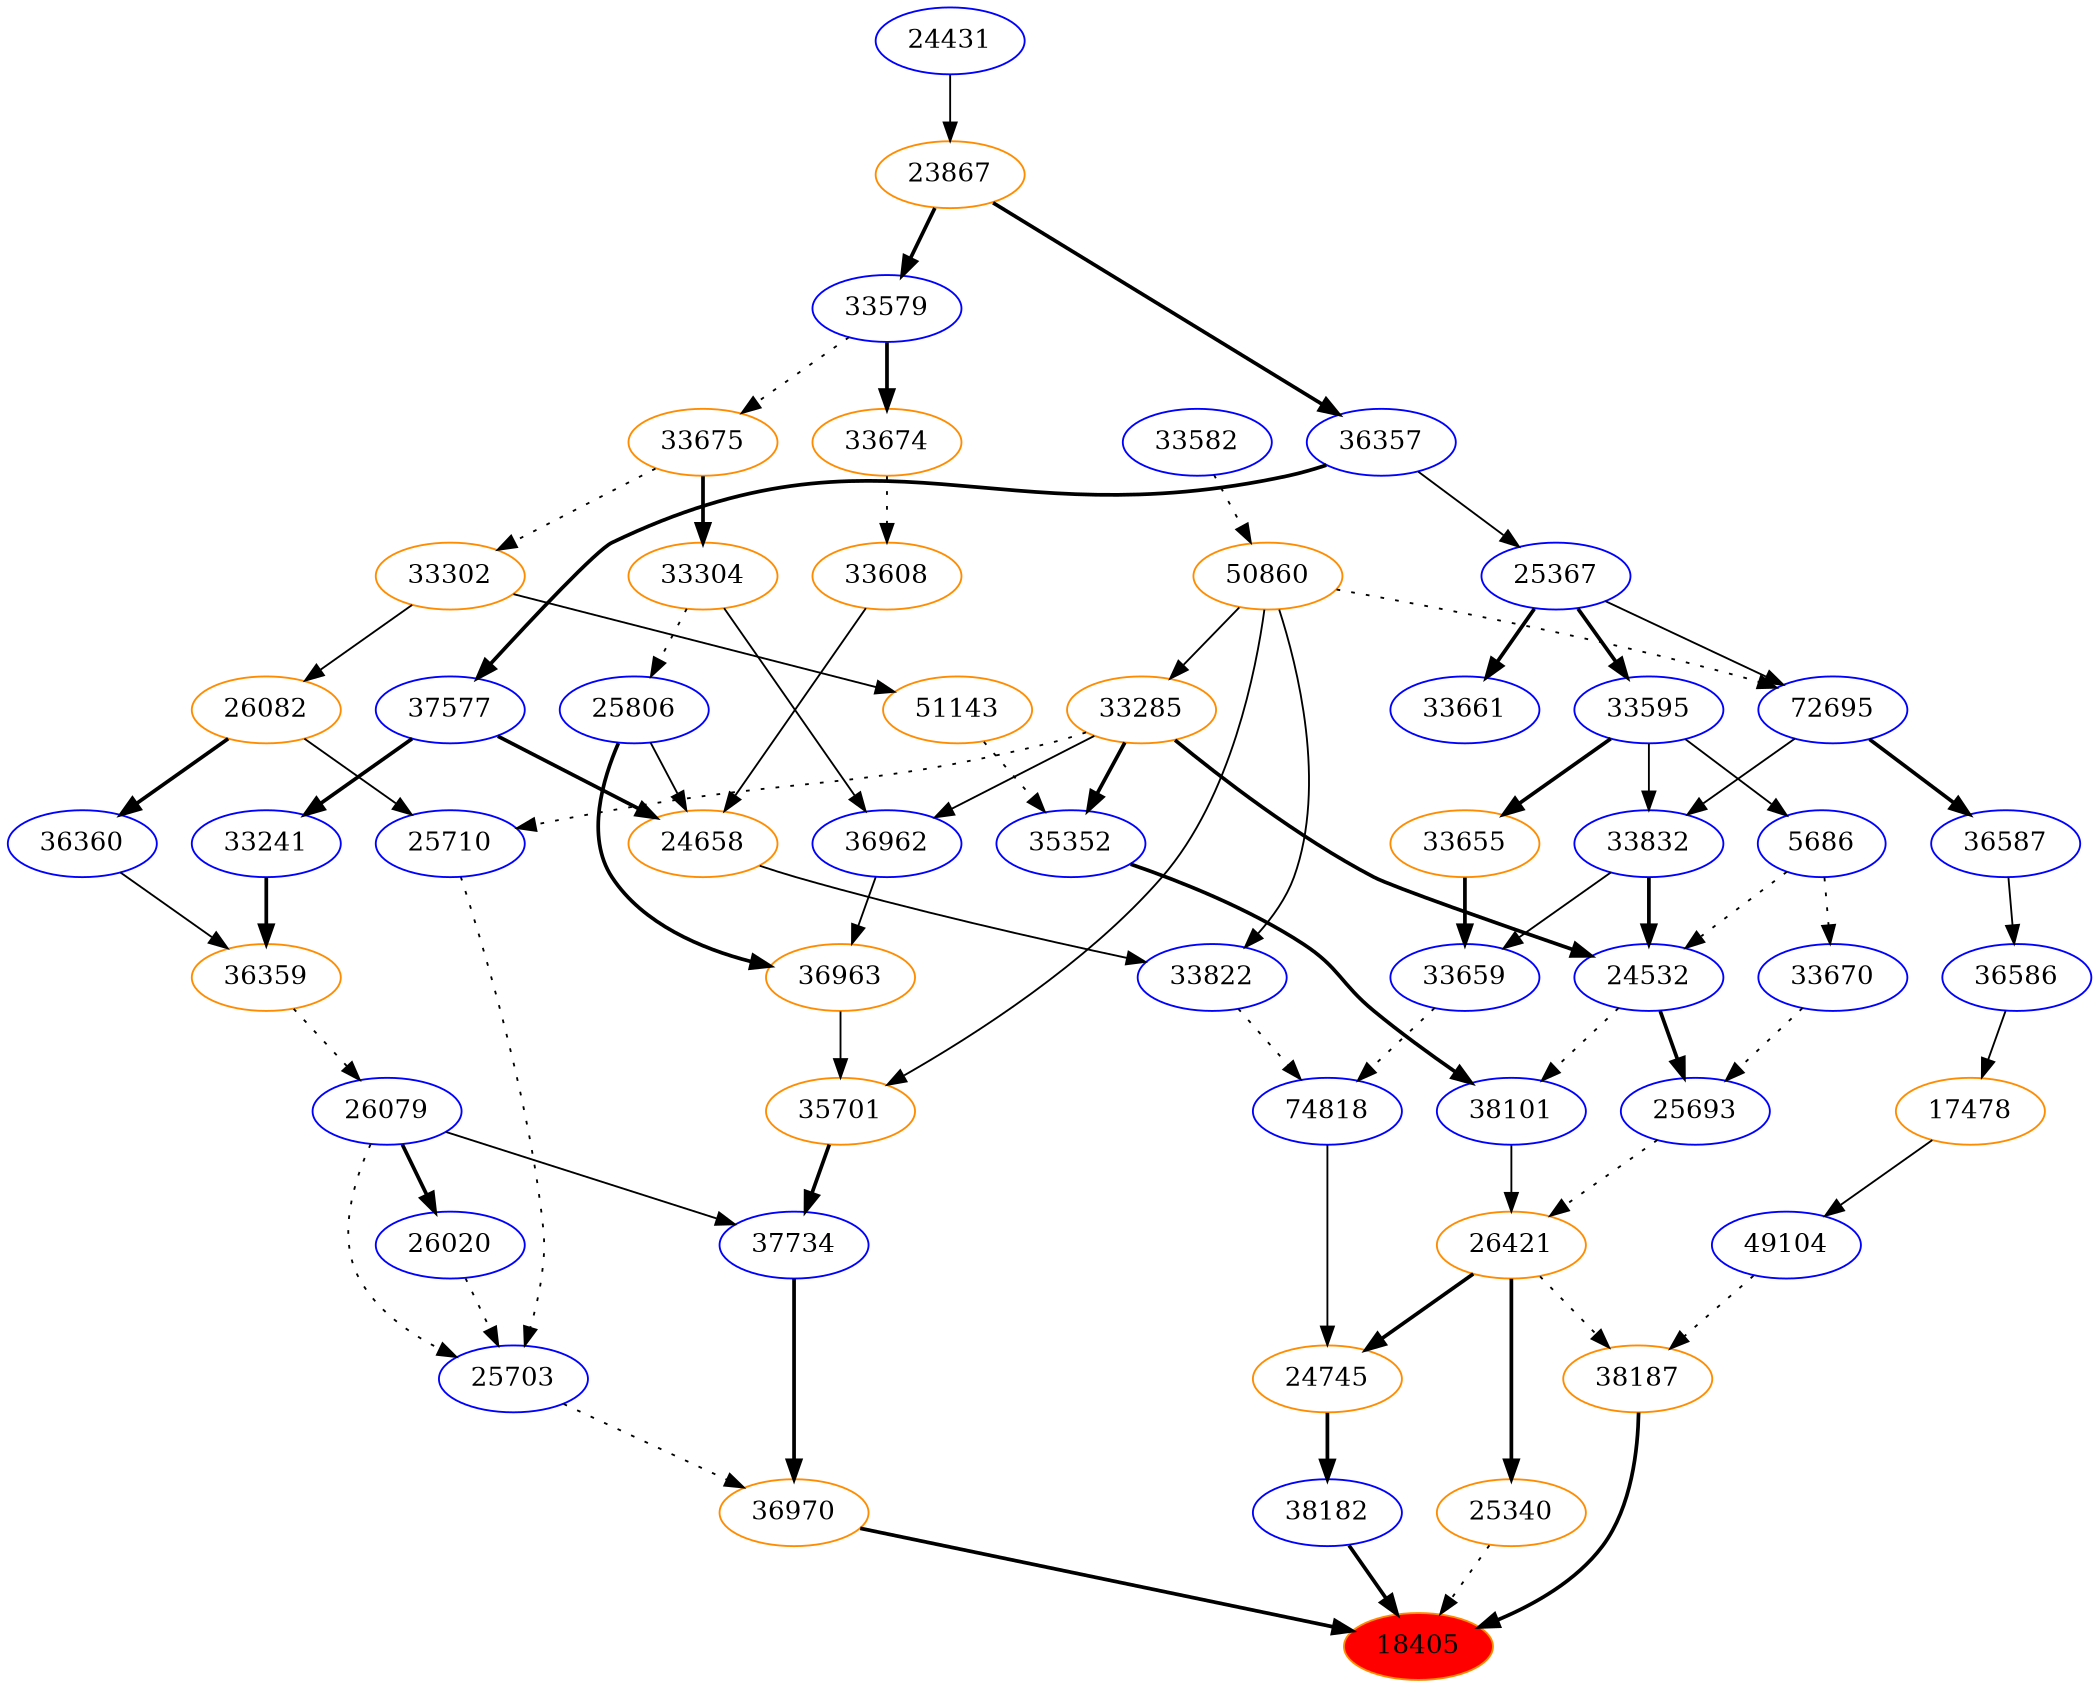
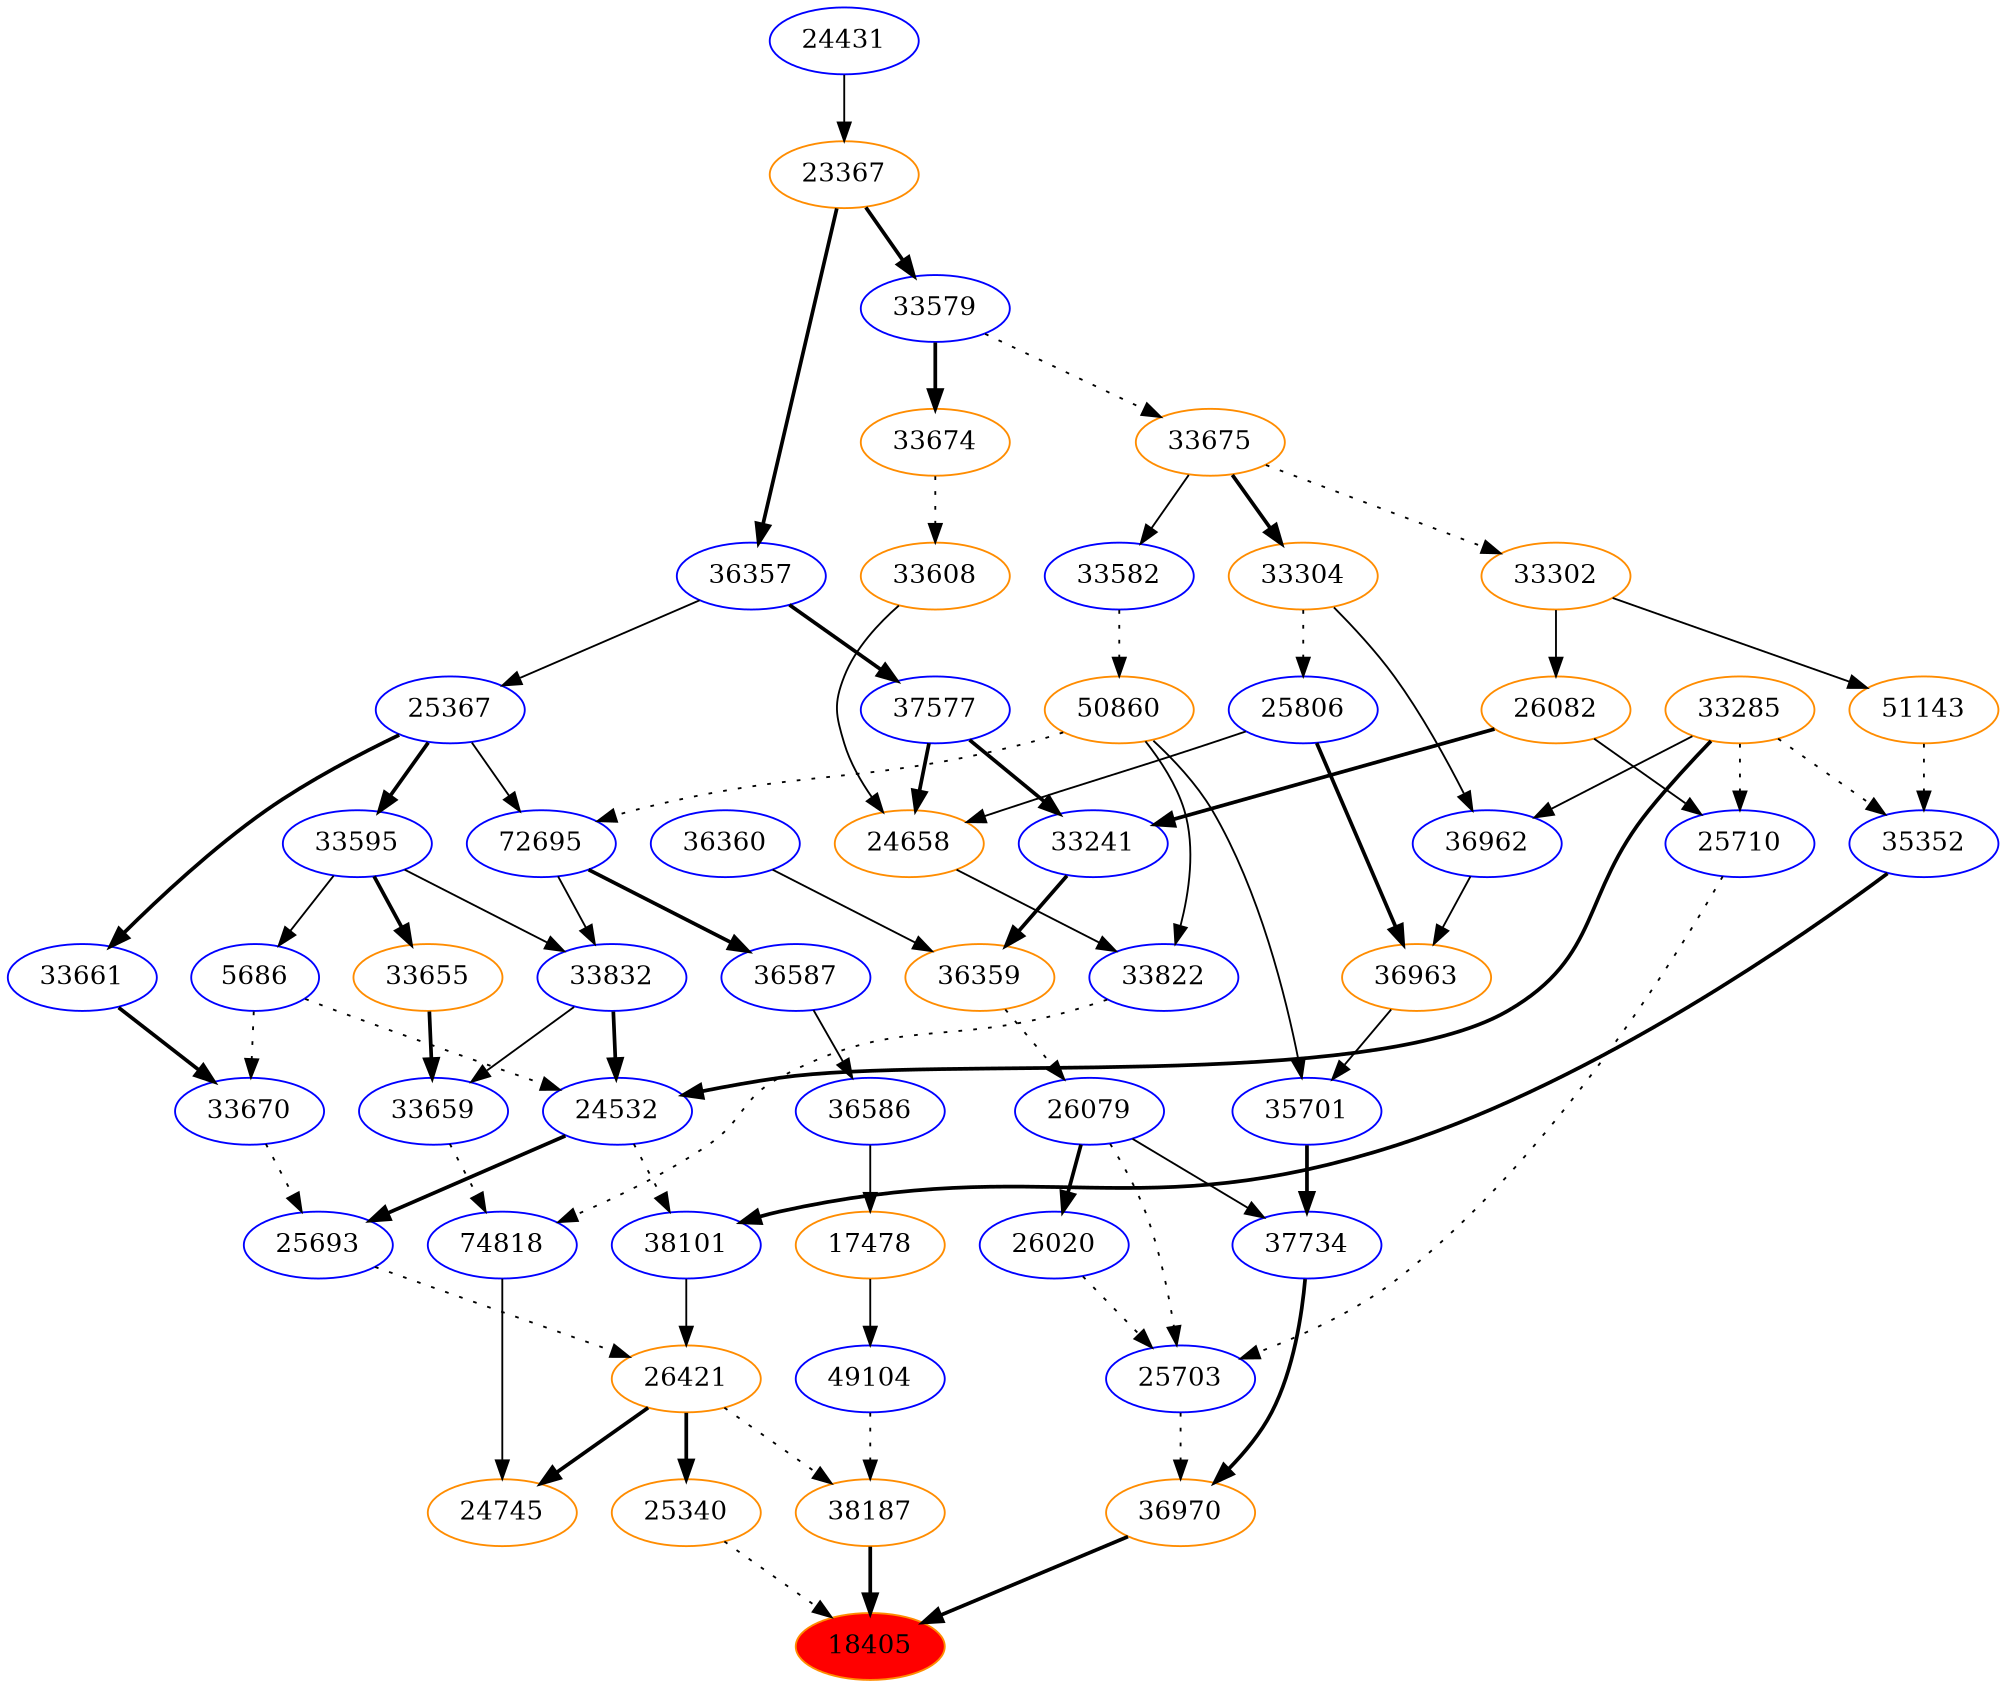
(950, 175) -> (844, 175)
none -> (1170, 502)
(1211, 636) -> none
(1111, 768) -> (1824, 771)
(182, 771) -> (1342, 772)
none -> (159, 1039)
(841, 1111) -> (1307, 1111)
(1327, 1513) -> none
